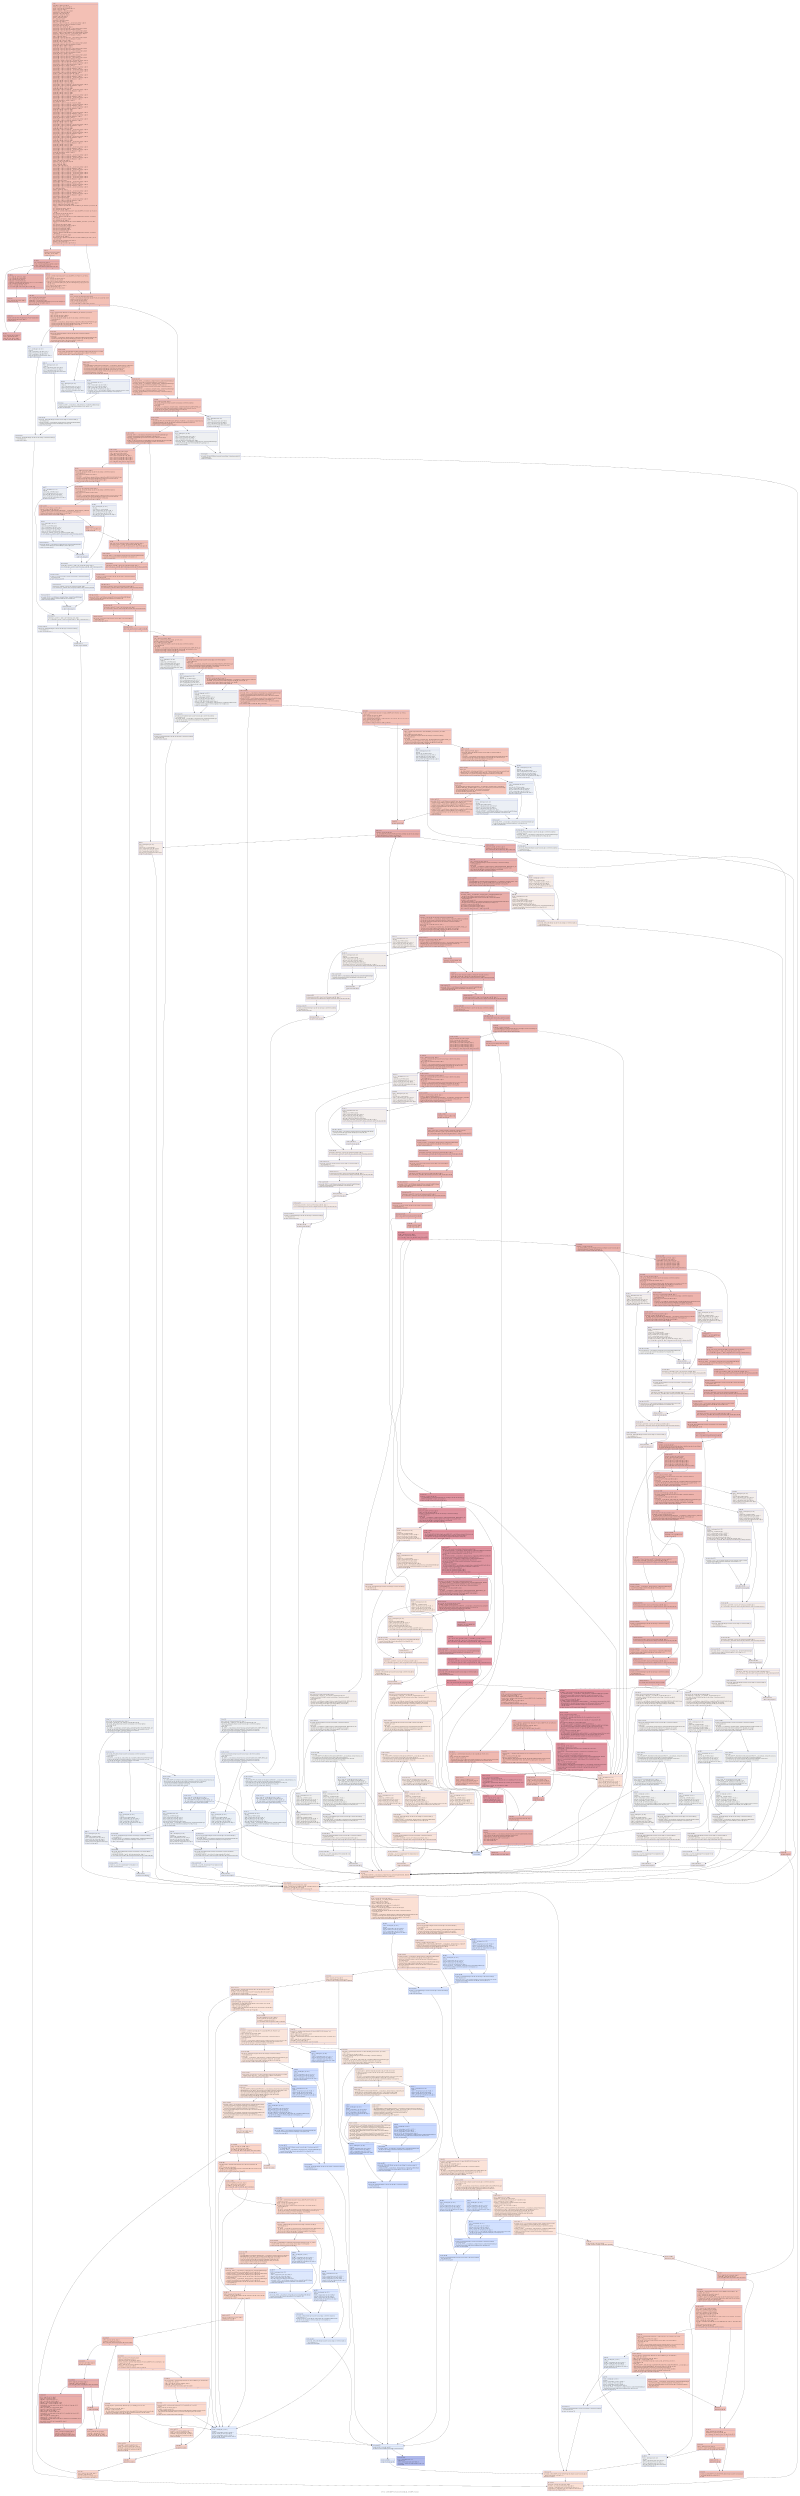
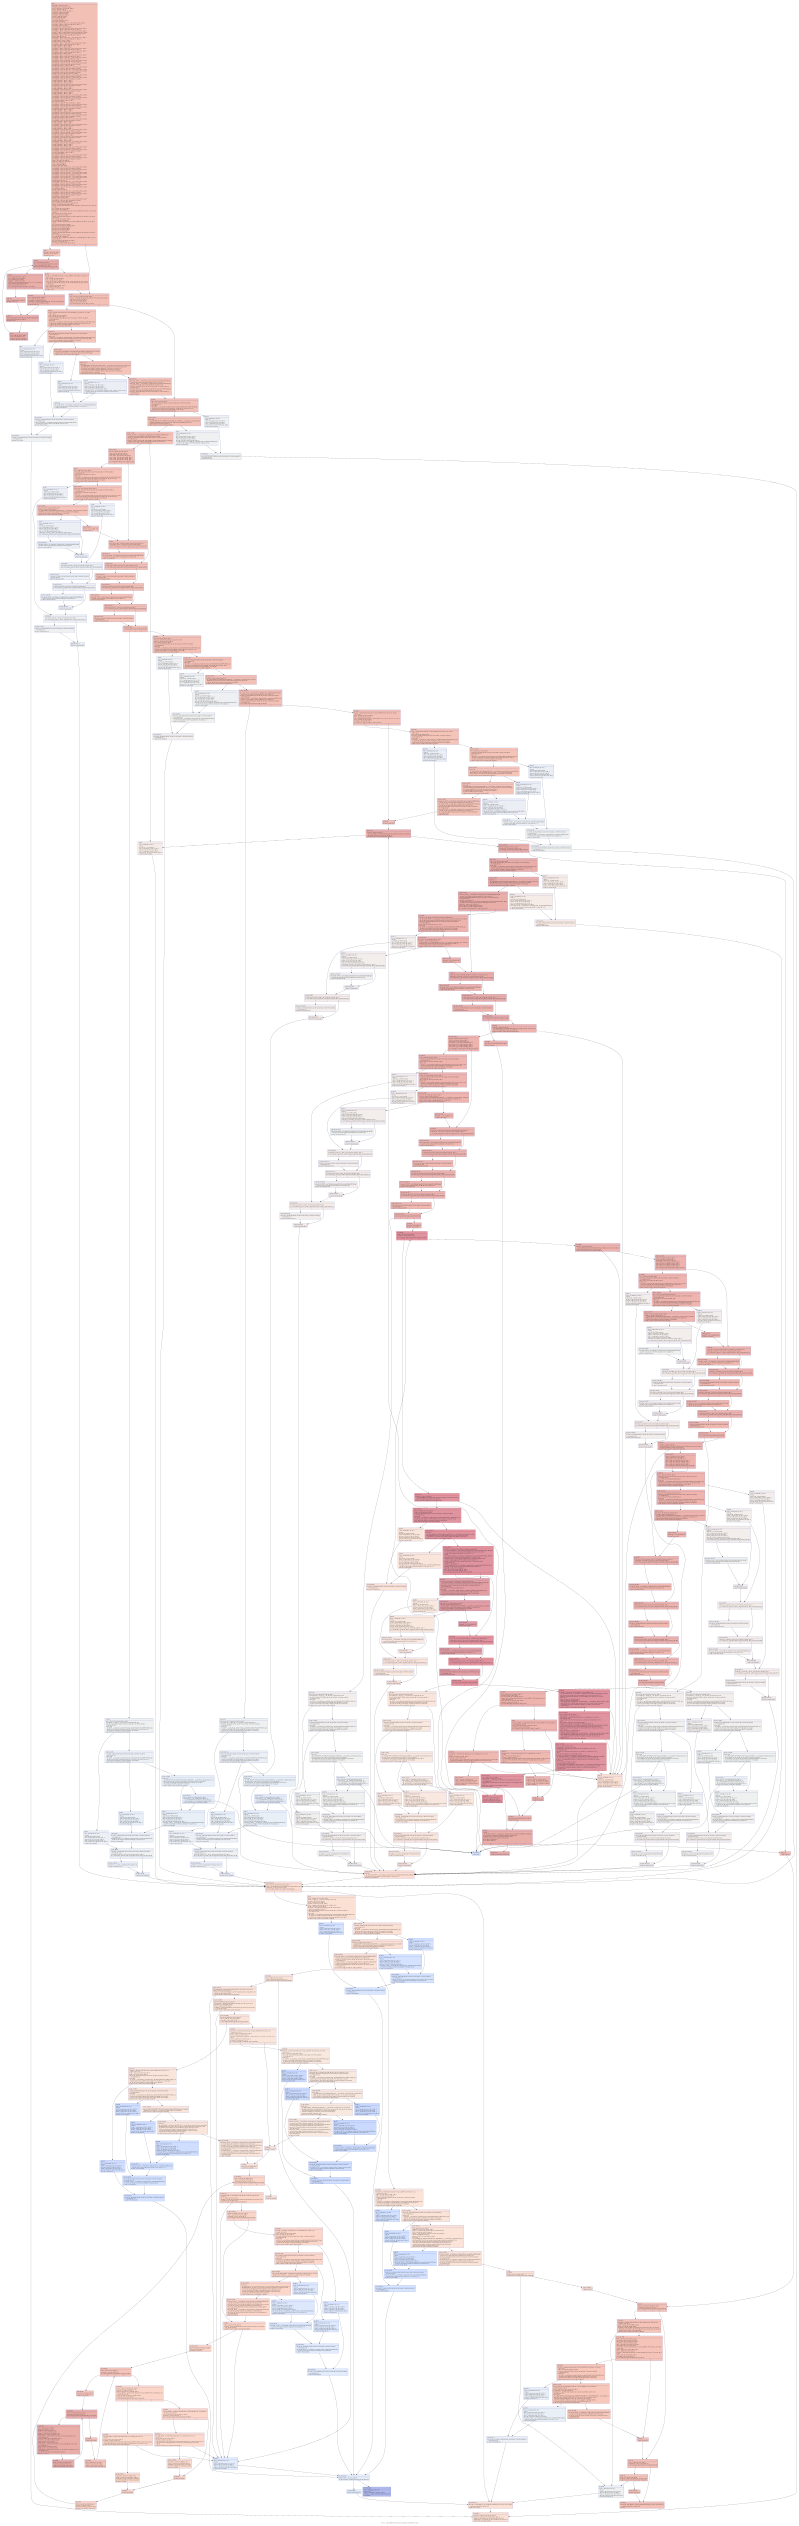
none -> (270, 2148)
